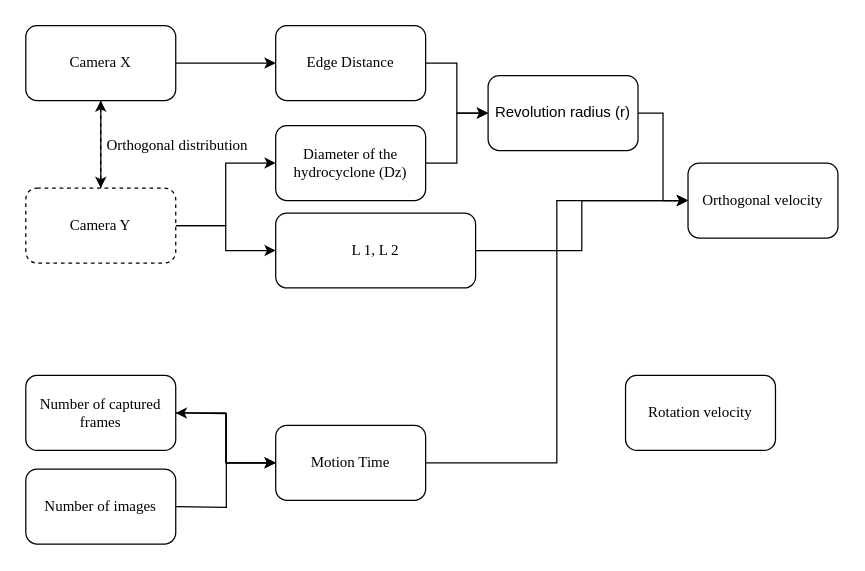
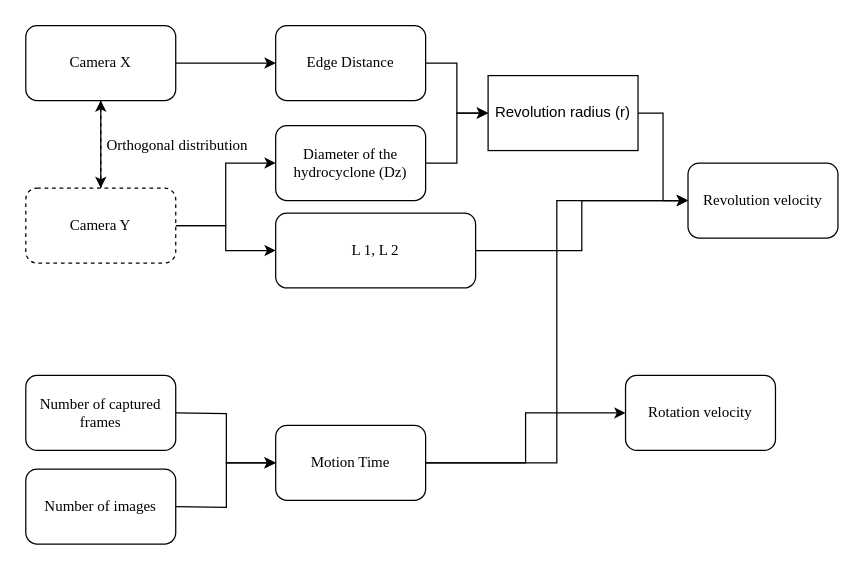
(563, 113) -> (563, 113)
(763, 201) -> (763, 201)
(274, 463) -> (548, 413)
